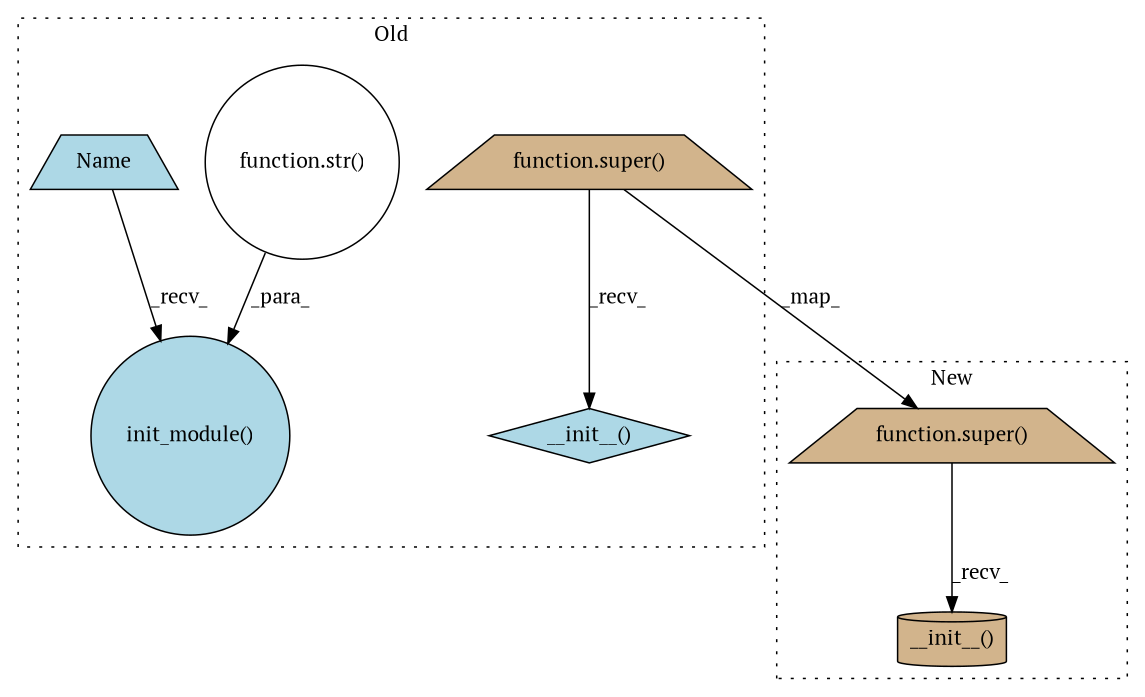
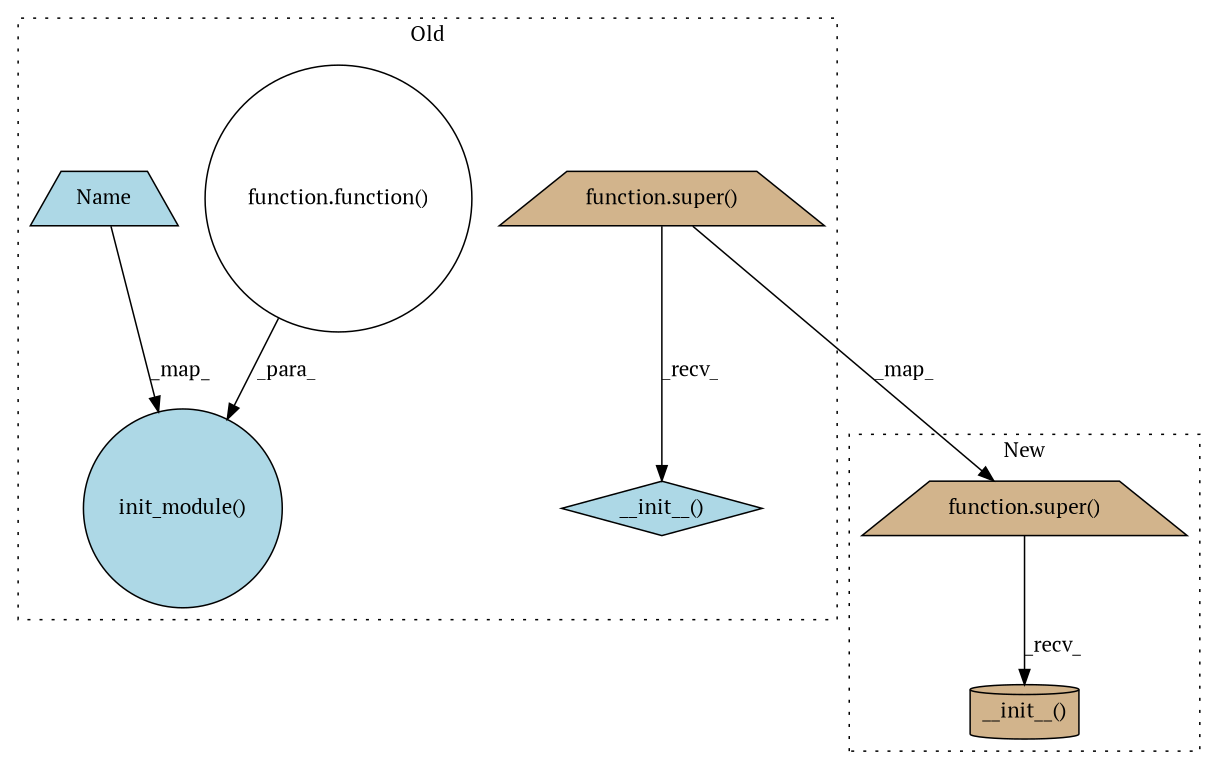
(302, 162) -> (338, 199)
(180, 298) -> (181, 371)
